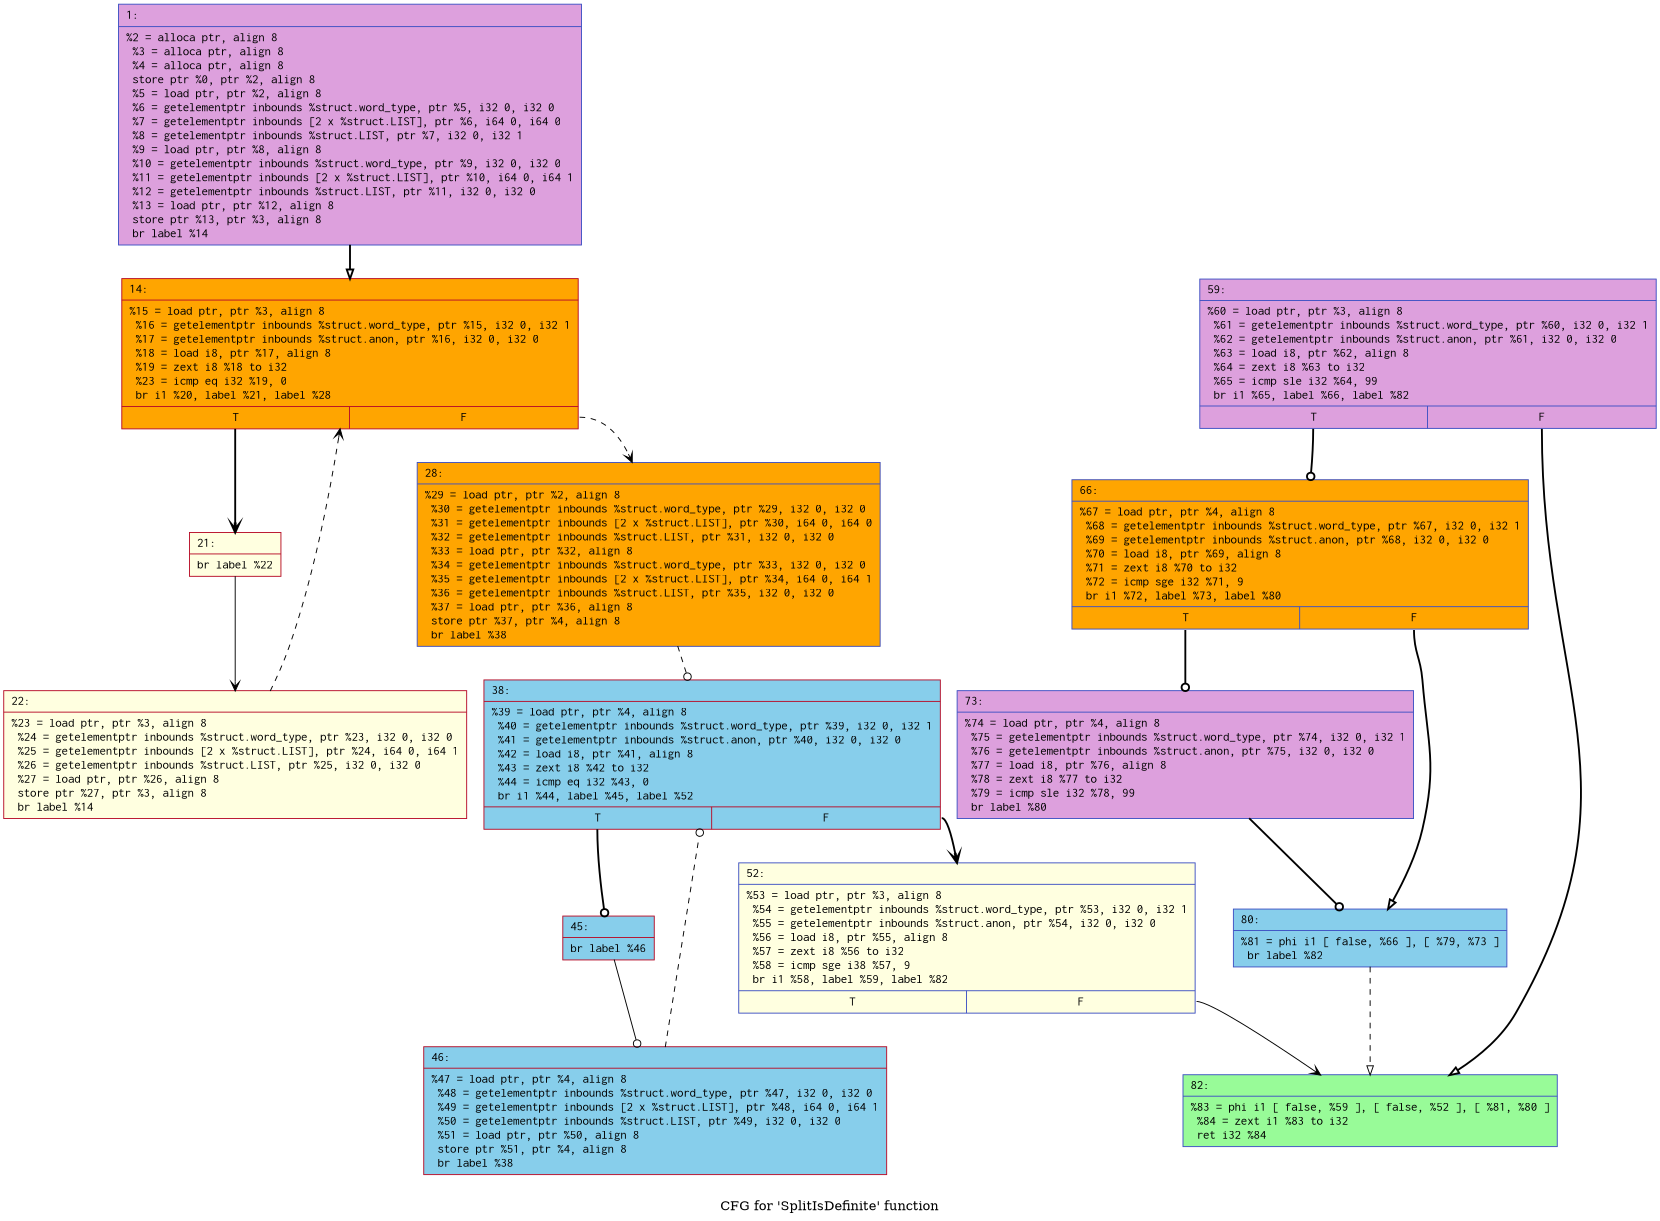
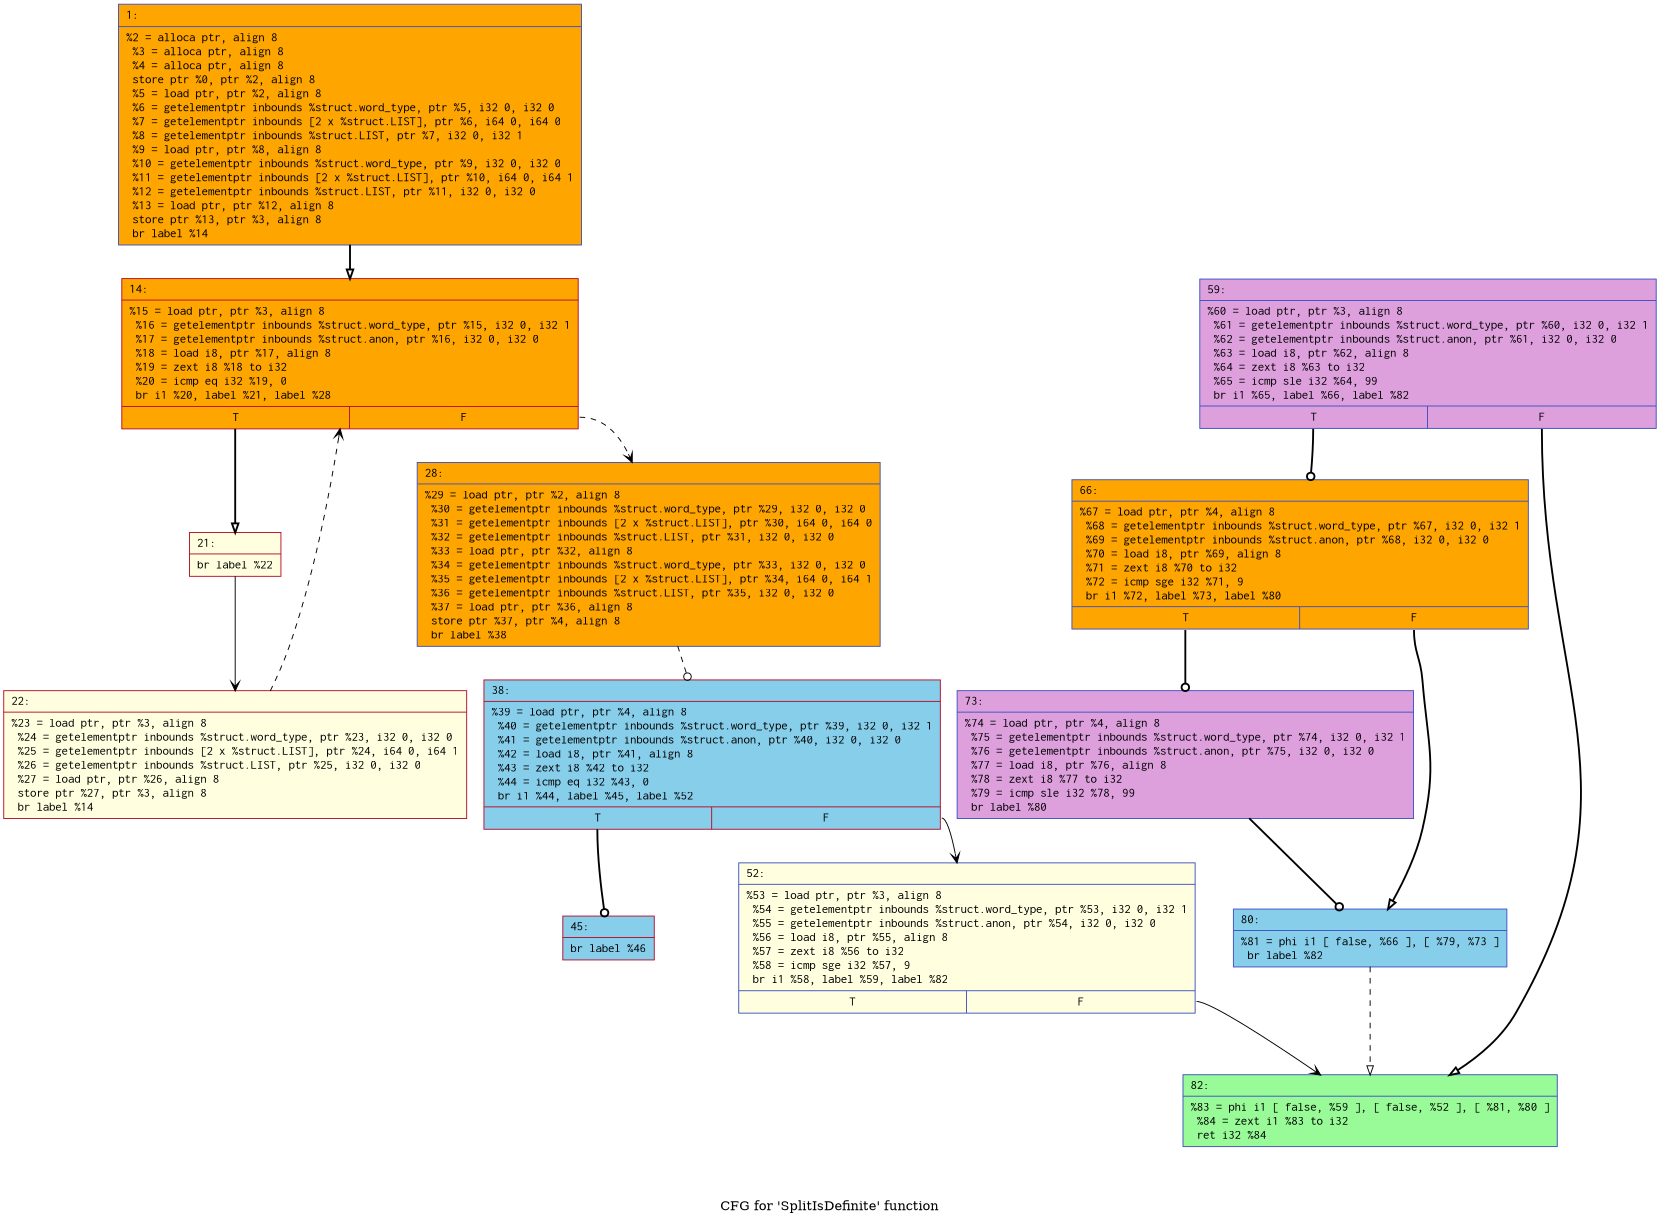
(350, 125) -> (350, 125)
(208, 381) -> (208, 381)
(235, 476) -> (235, 476)
(951, 835) -> (951, 835)
(828, 965) -> (828, 965)
(655, 1111) -> none
